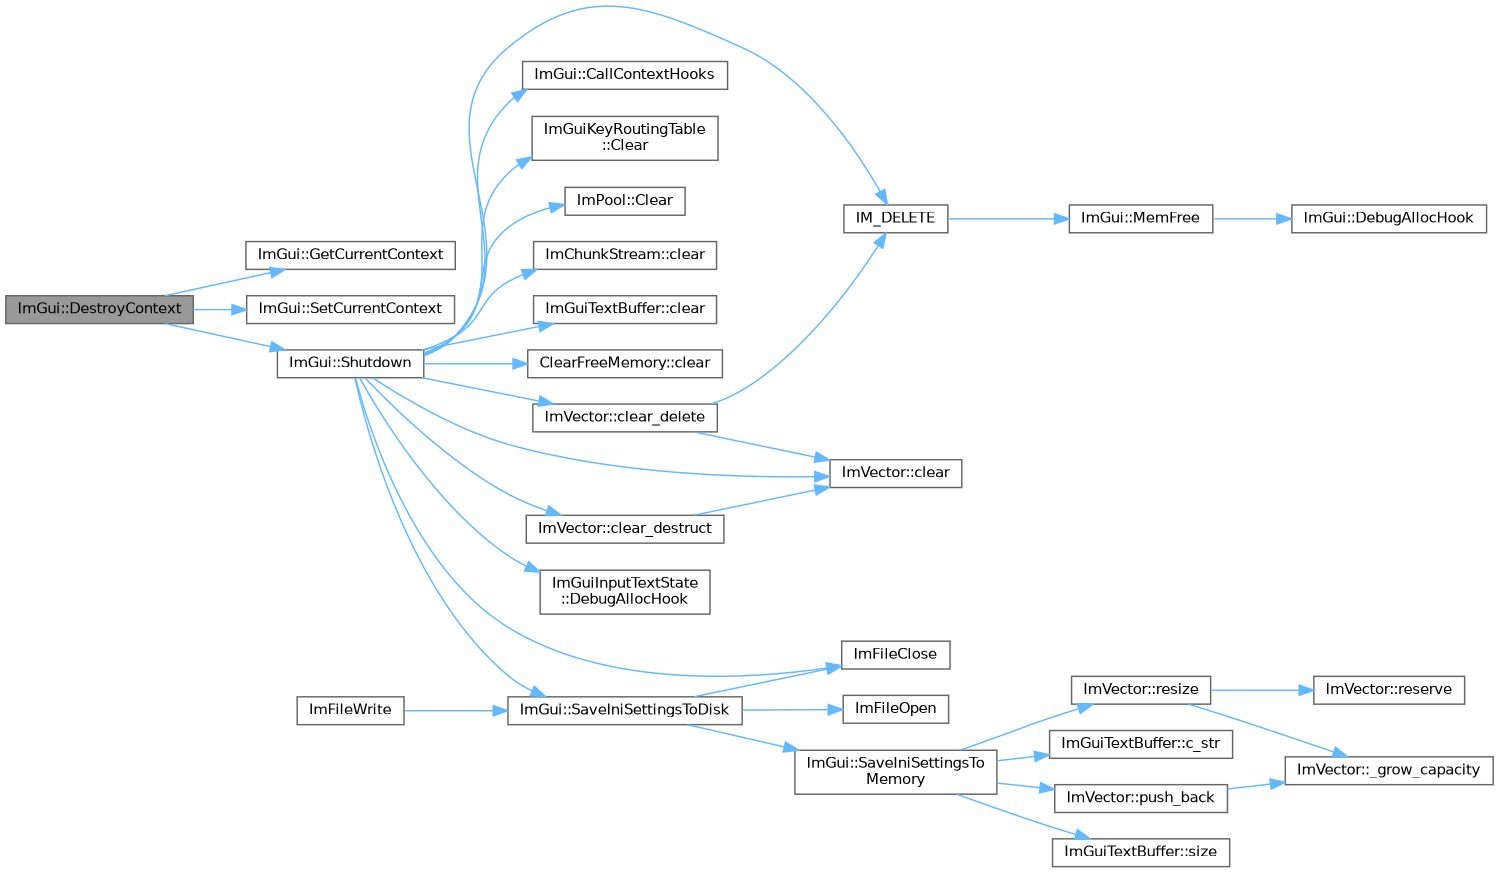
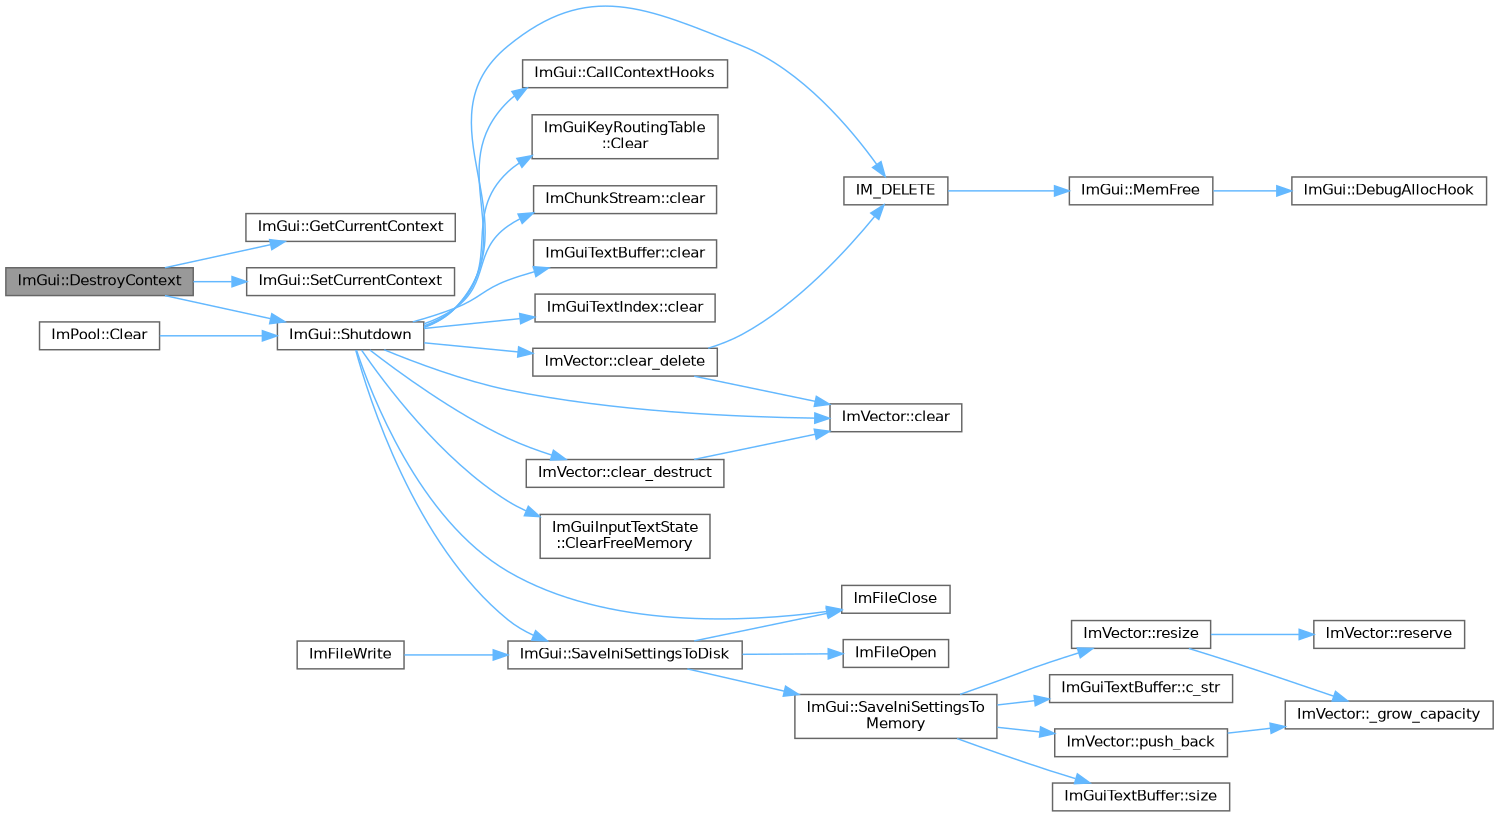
(494, 242) -> (211, 336)
(625, 364) -> (625, 308)
(625, 592) -> (625, 536)
